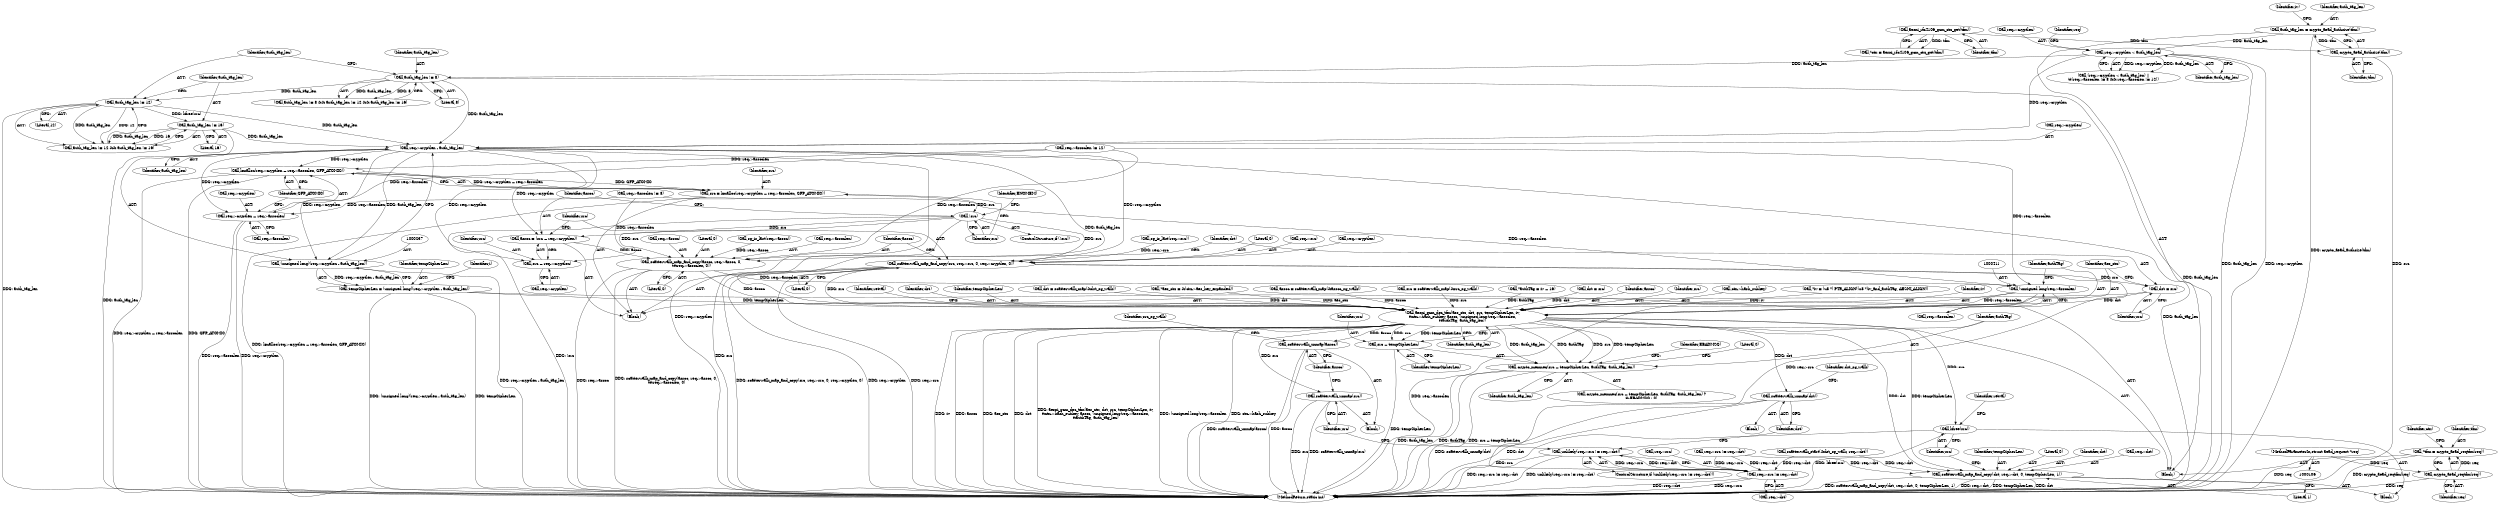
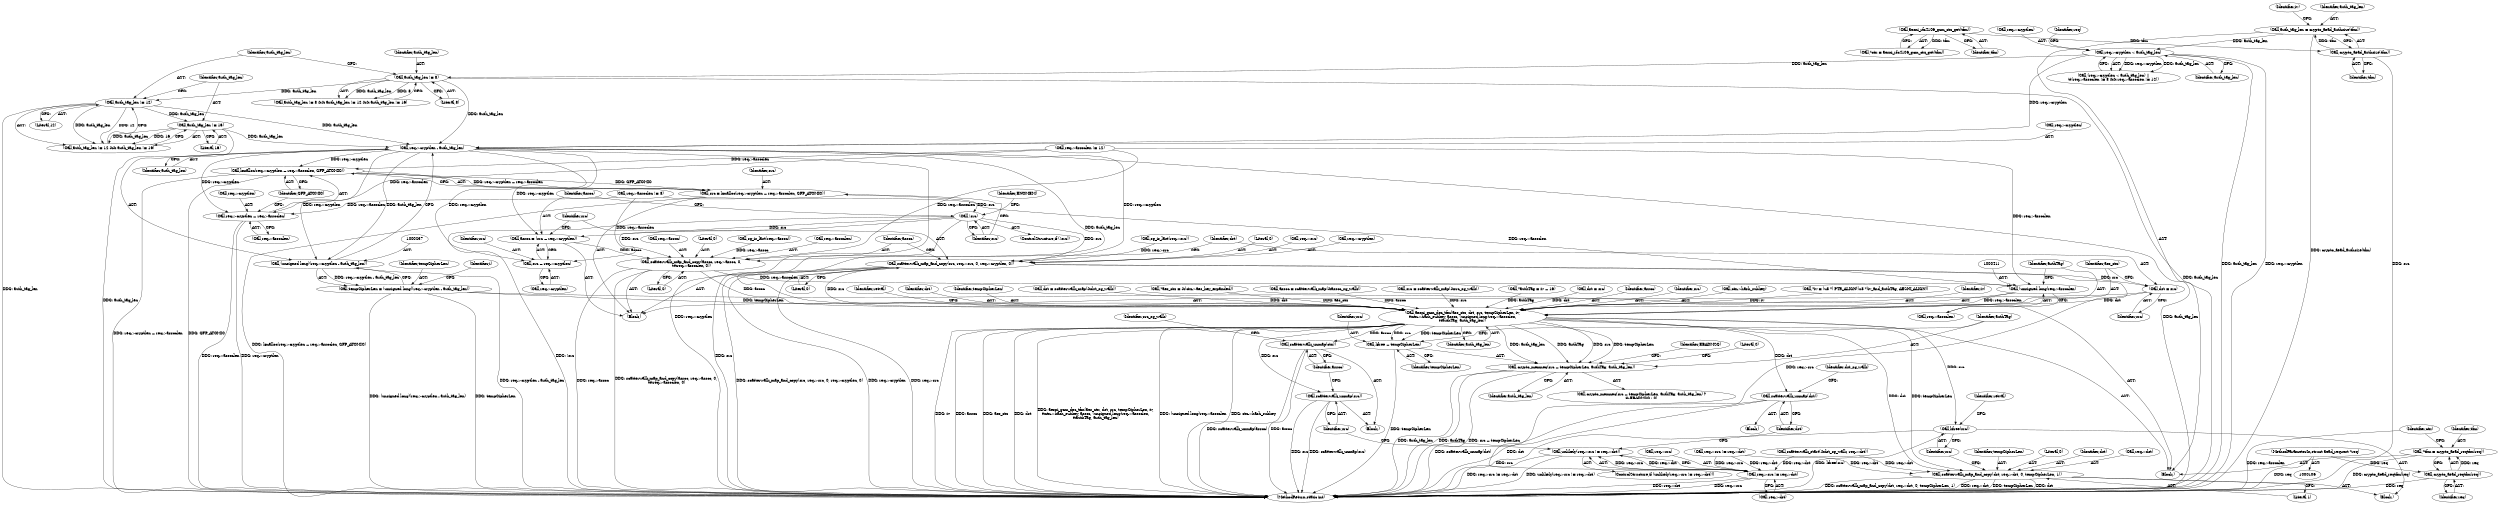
(186, 114) -> (186, 114)
(1622, 316) -> (1886, 492)
(1308, 345) -> (1308, 345)
(1393, 345) -> (1393, 345)
